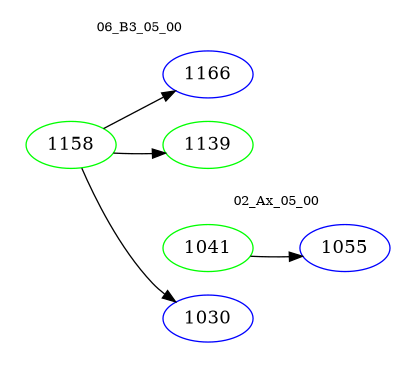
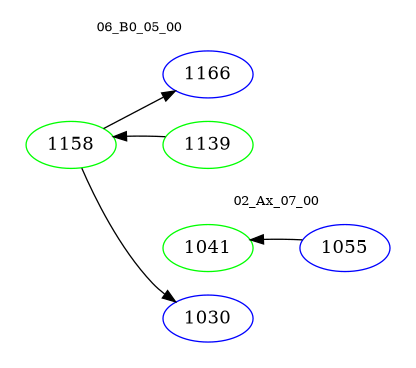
(140, 28) -> (140, 28)
(133, 154) -> (146, 136)
(277, 202) -> (277, 202)
(270, 257) -> (283, 239)
